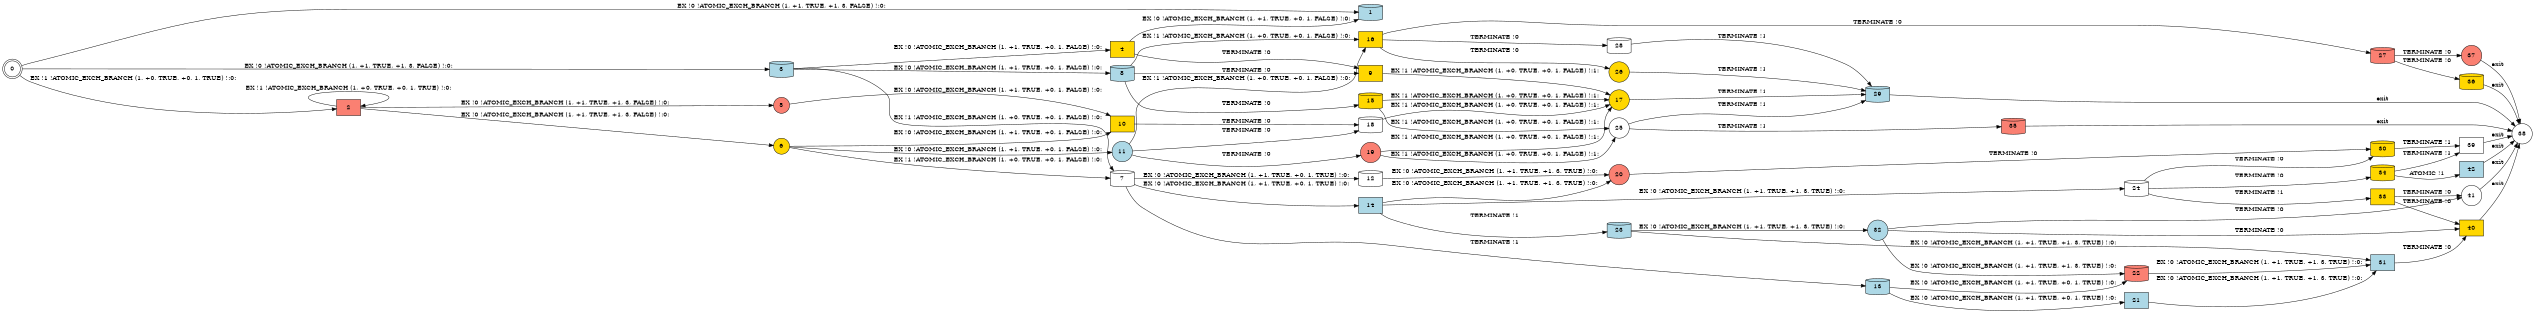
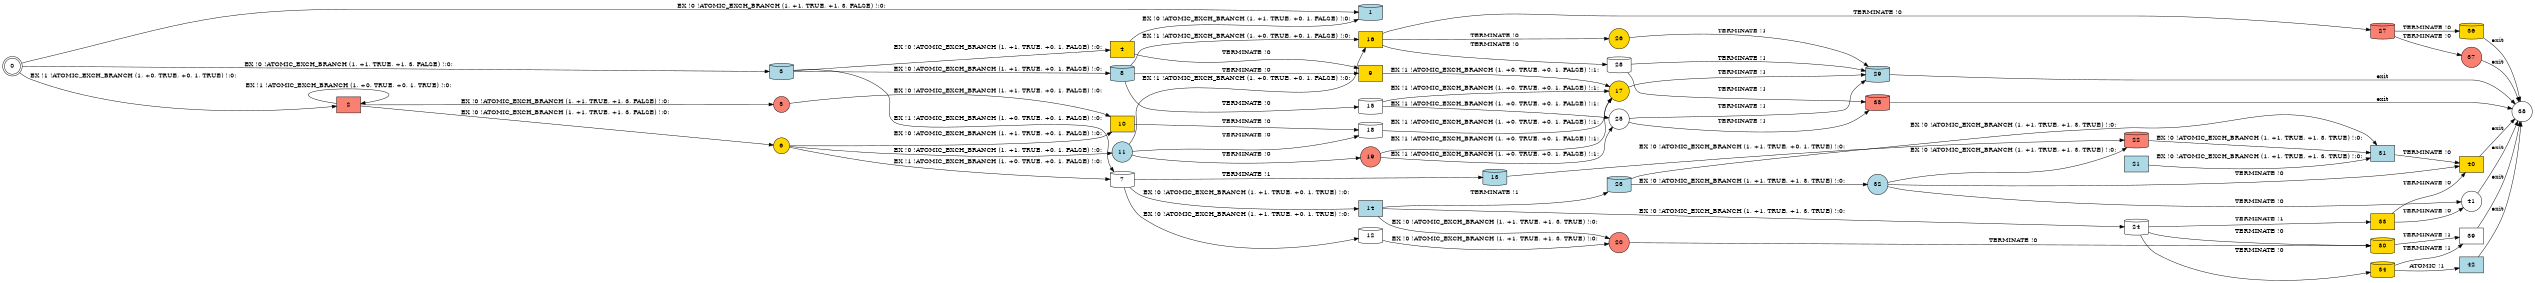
none -> (1738, 99)
(1371, 101) -> (1371, 106)
(2004, 311) -> none
